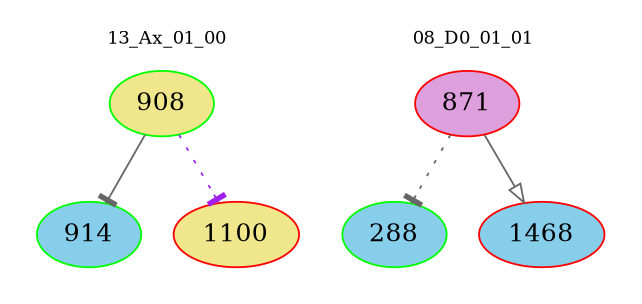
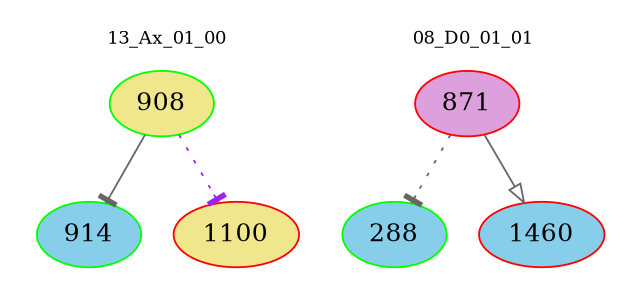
(542, 235) -> (542, 235)
